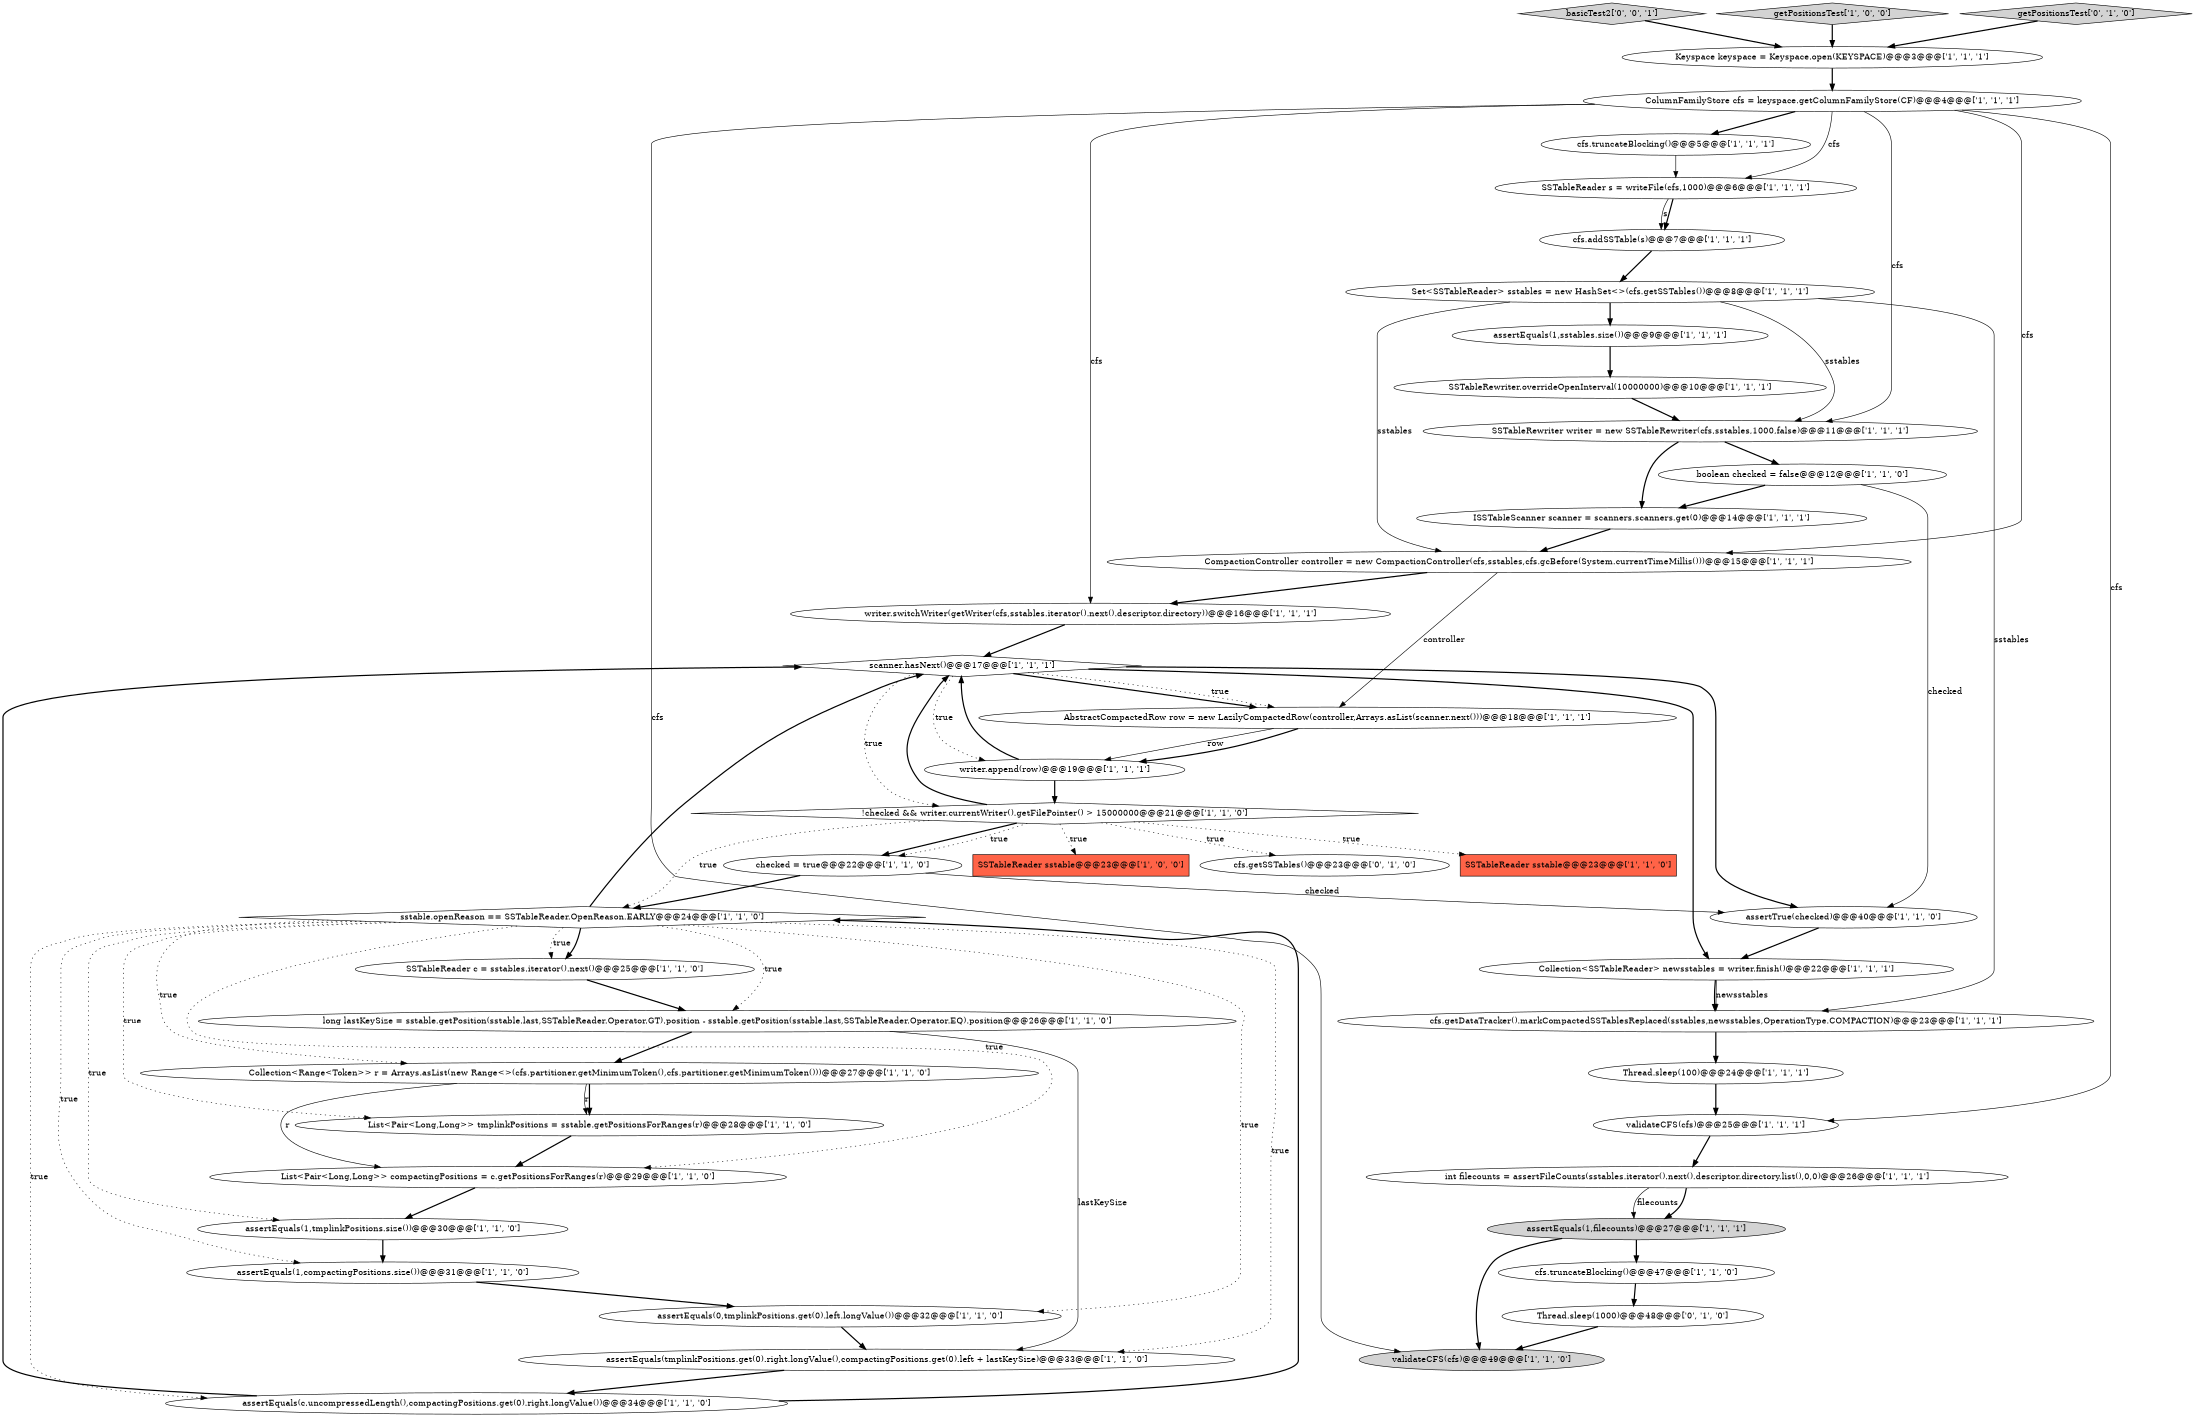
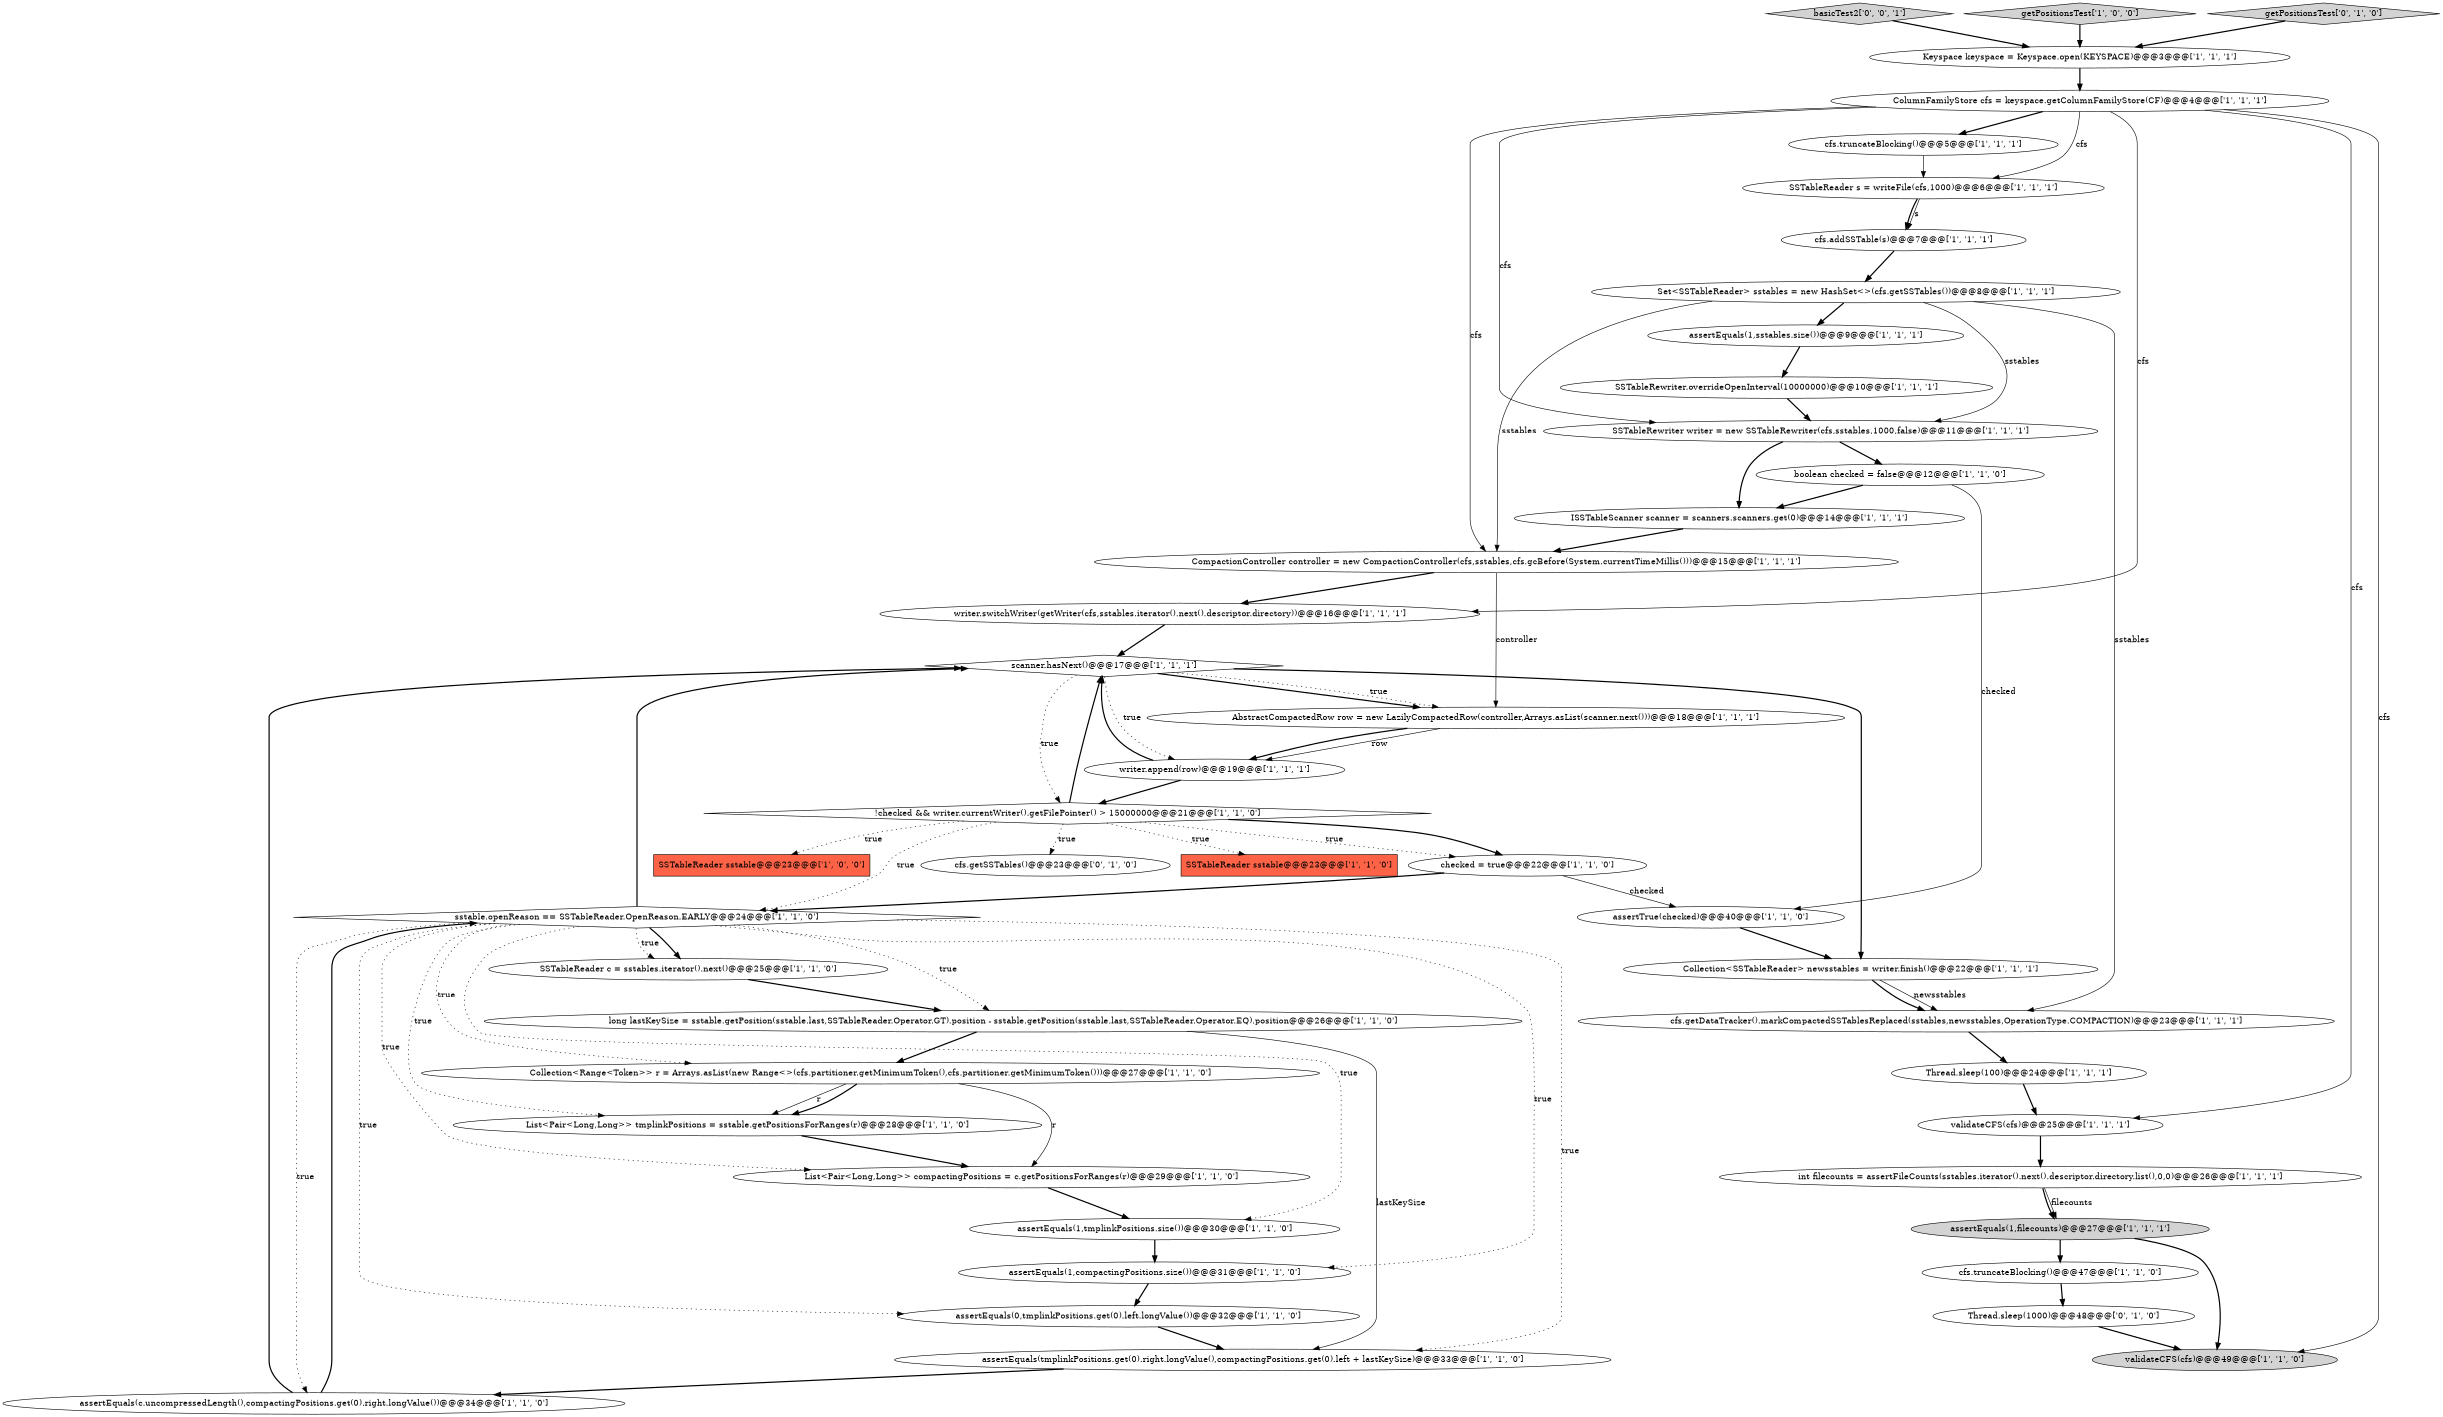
(1550, 674) -> none
